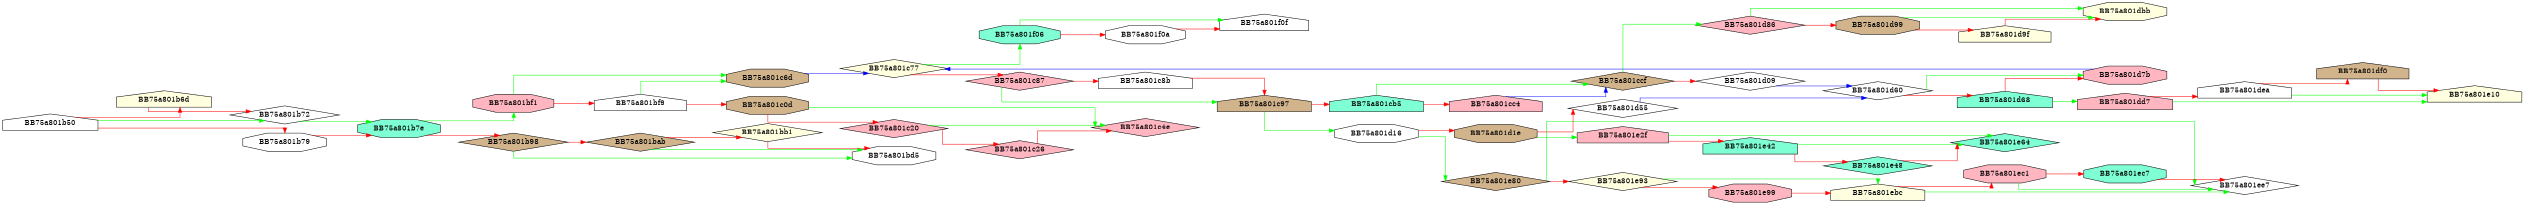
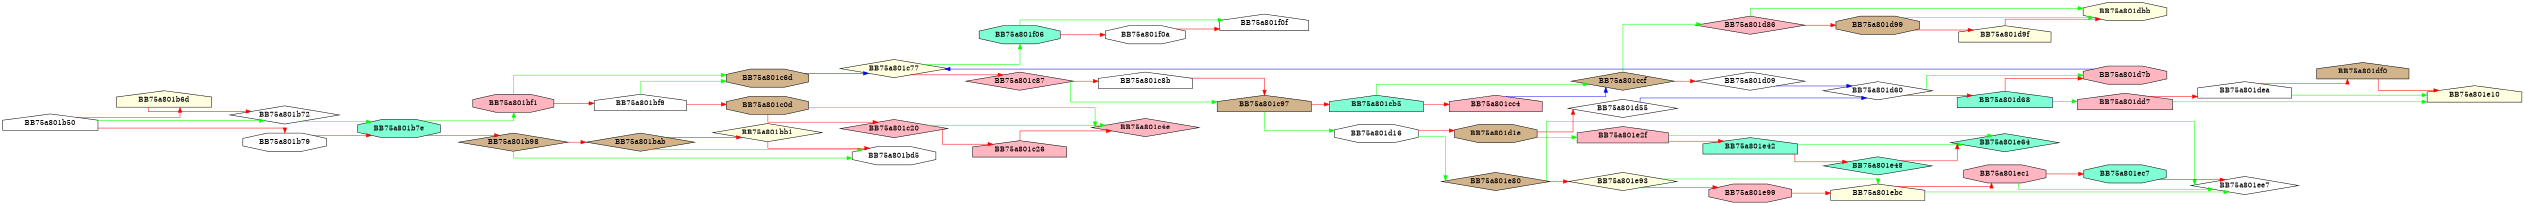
(1020, 150) -> (1020, 150)
